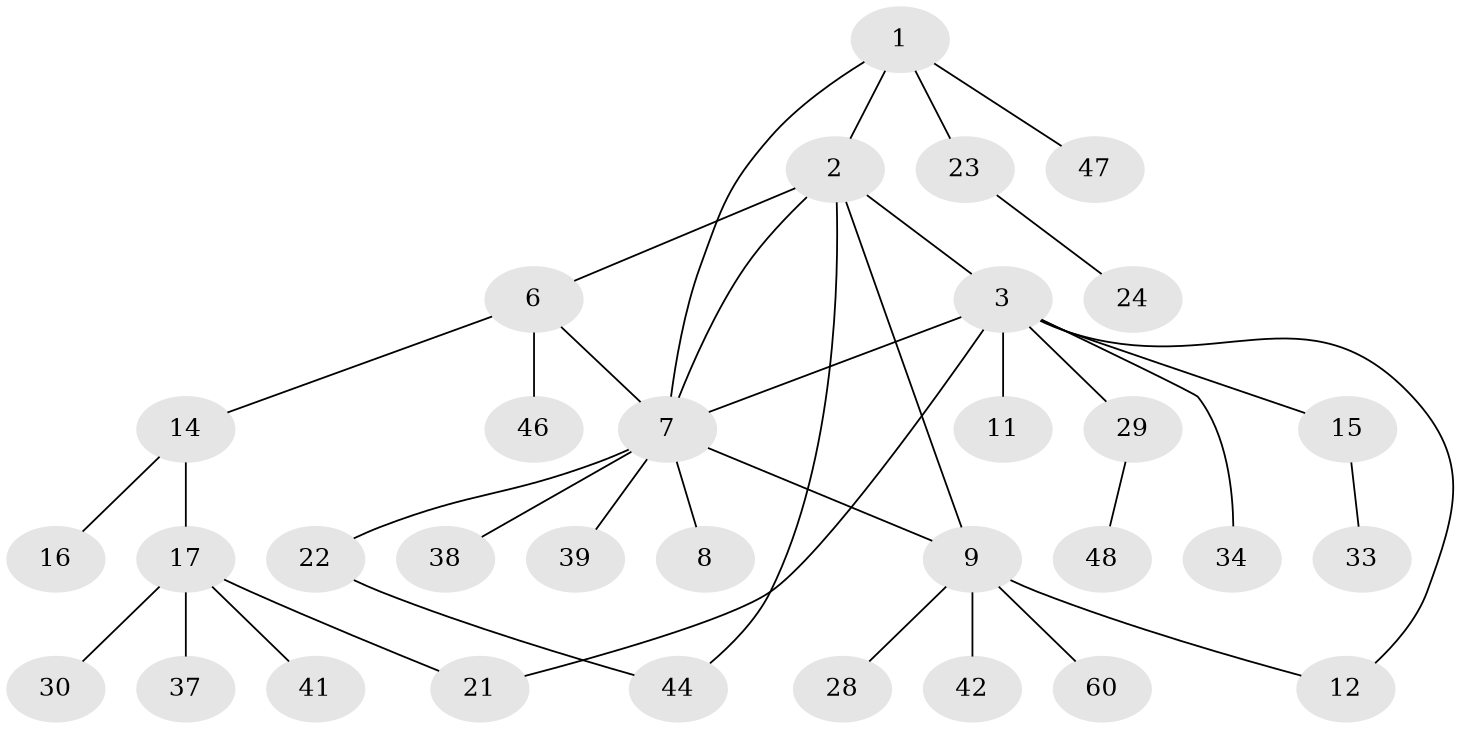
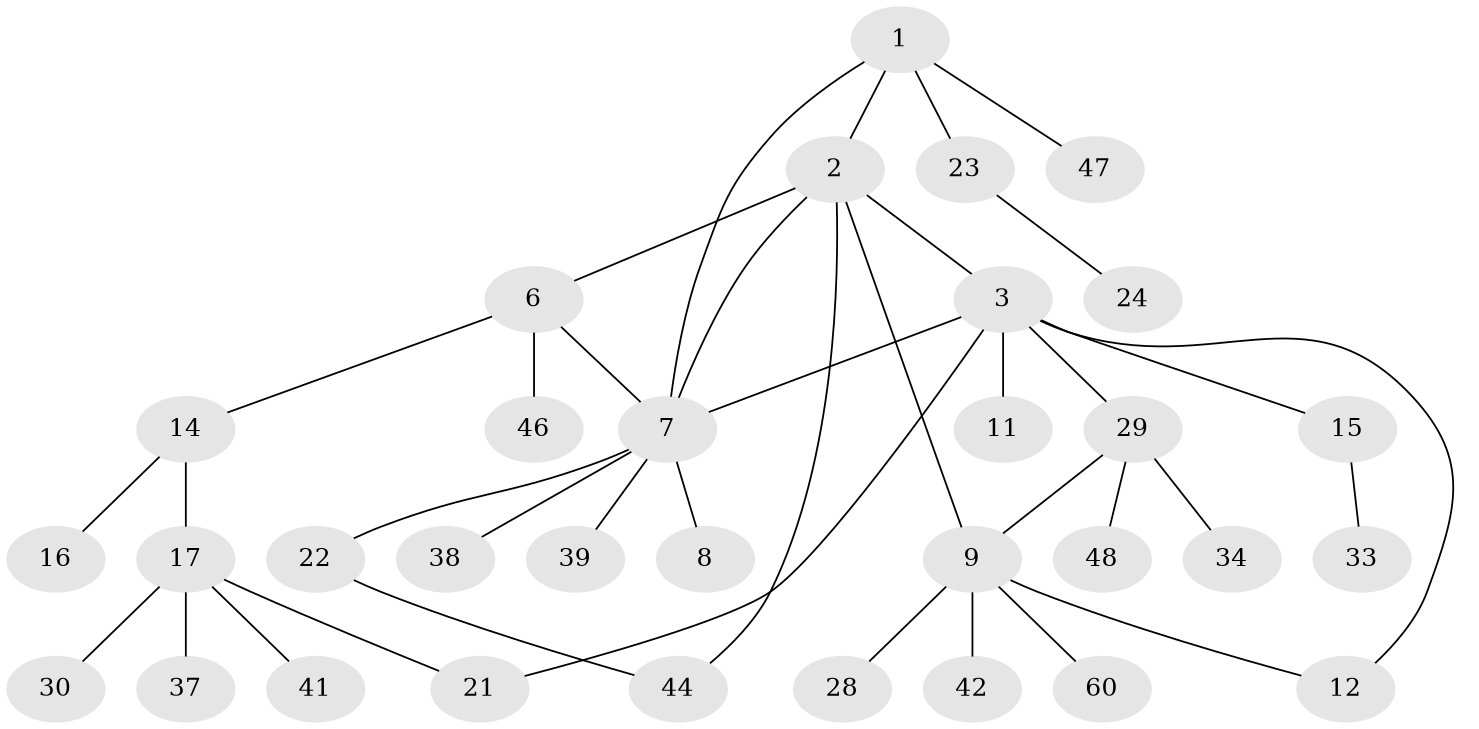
(1181, 388) -> (1183, 494)
(820, 494) -> (1053, 494)
